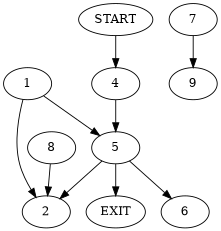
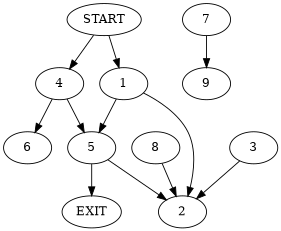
none -> (113, 47)
none -> (254, 148)
(147, 177) -> (46, 112)
